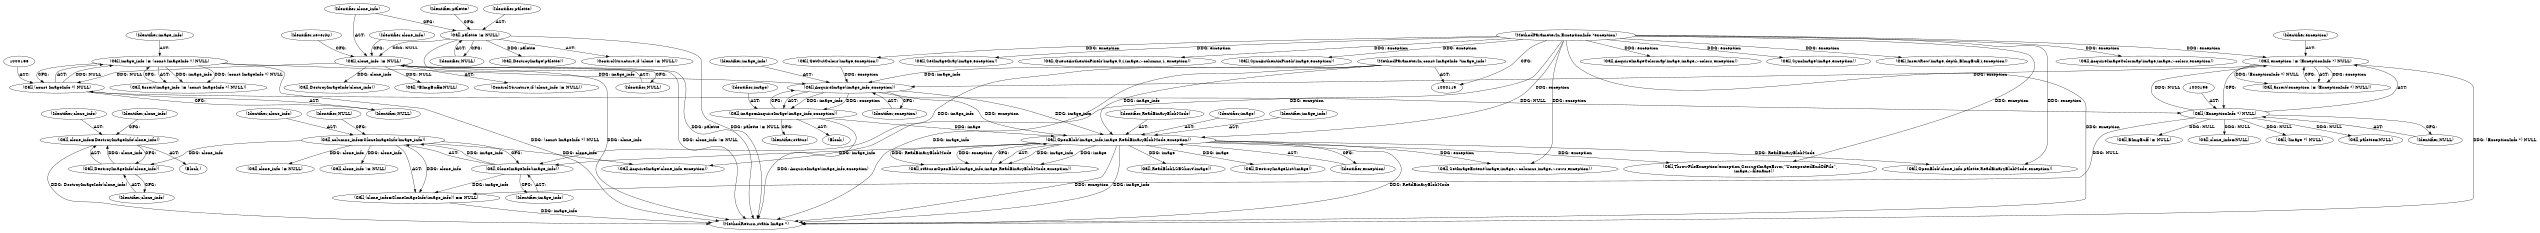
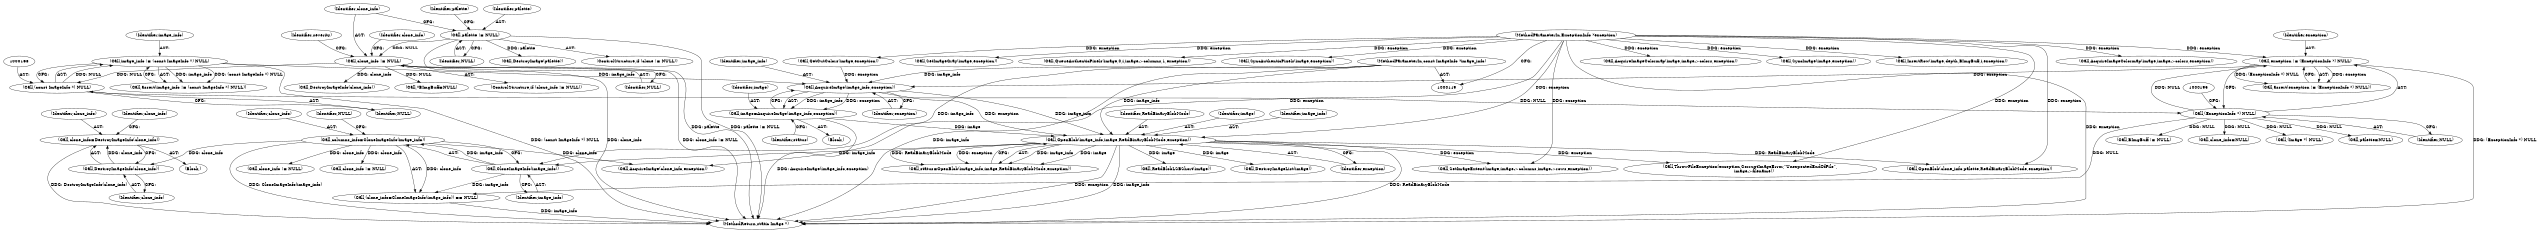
(2215, 101) -> (2215, 101)
(781, 126) -> (796, 128)
none -> (420, 213)
